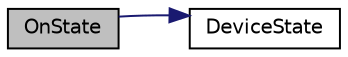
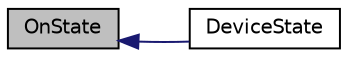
(144, 16) -> (164, 42)
